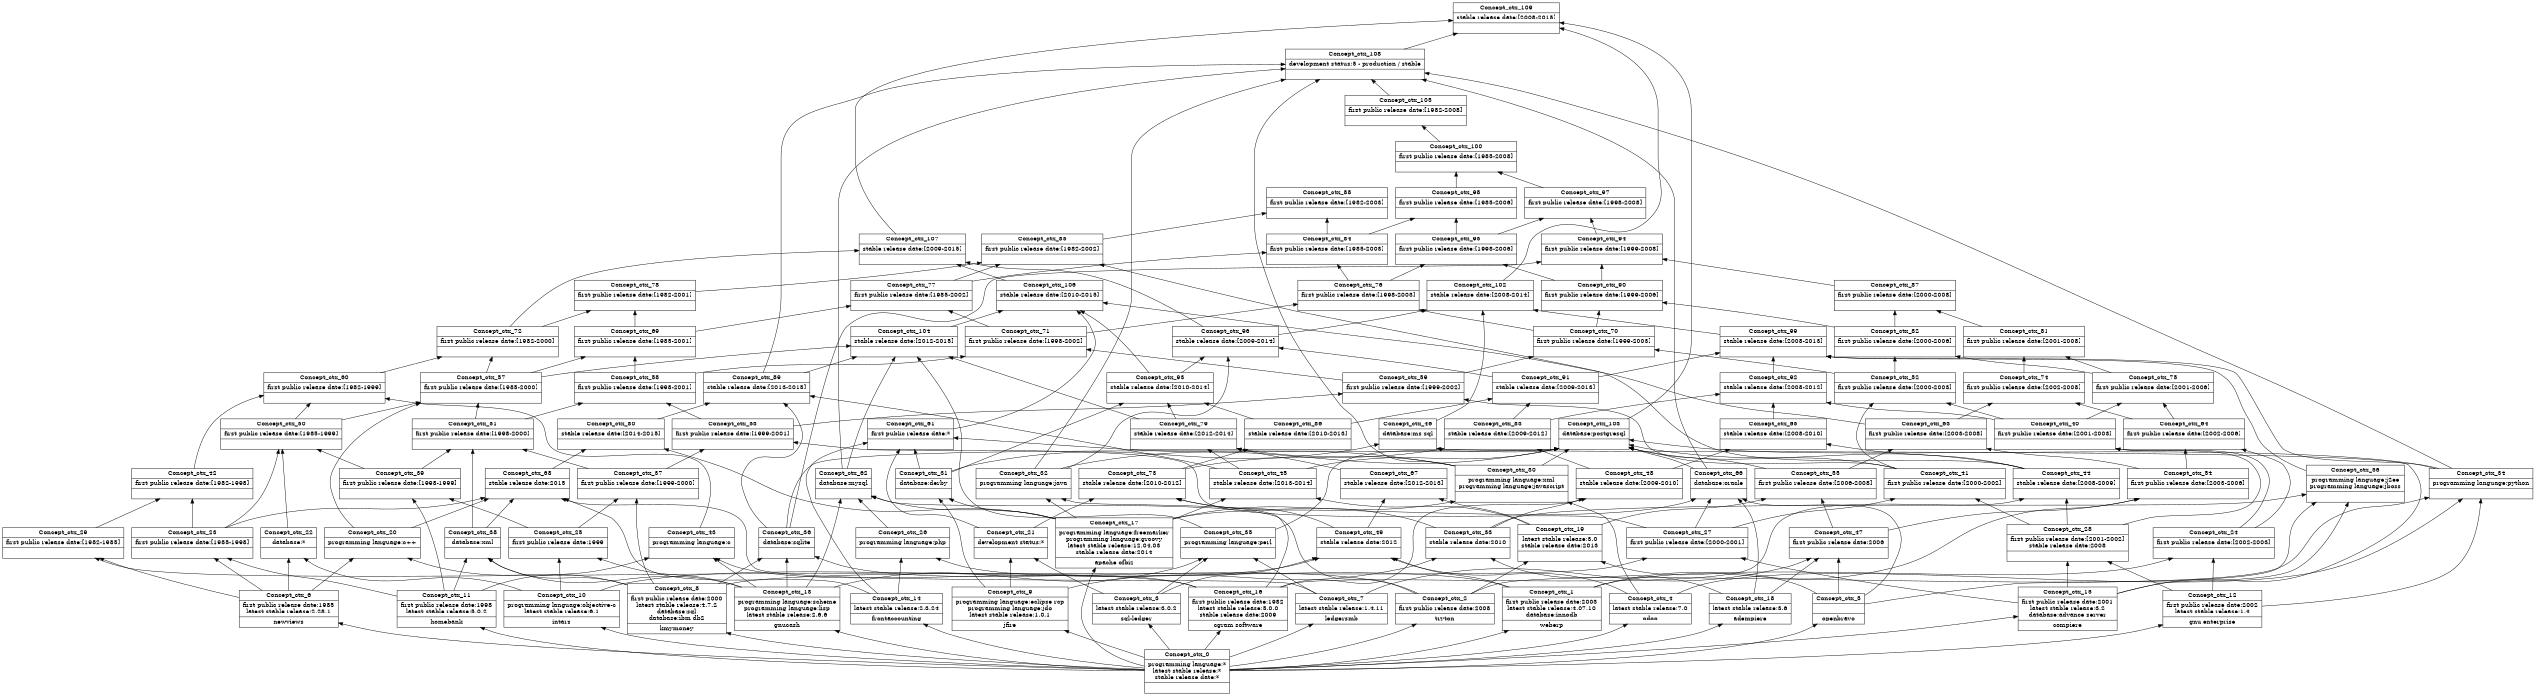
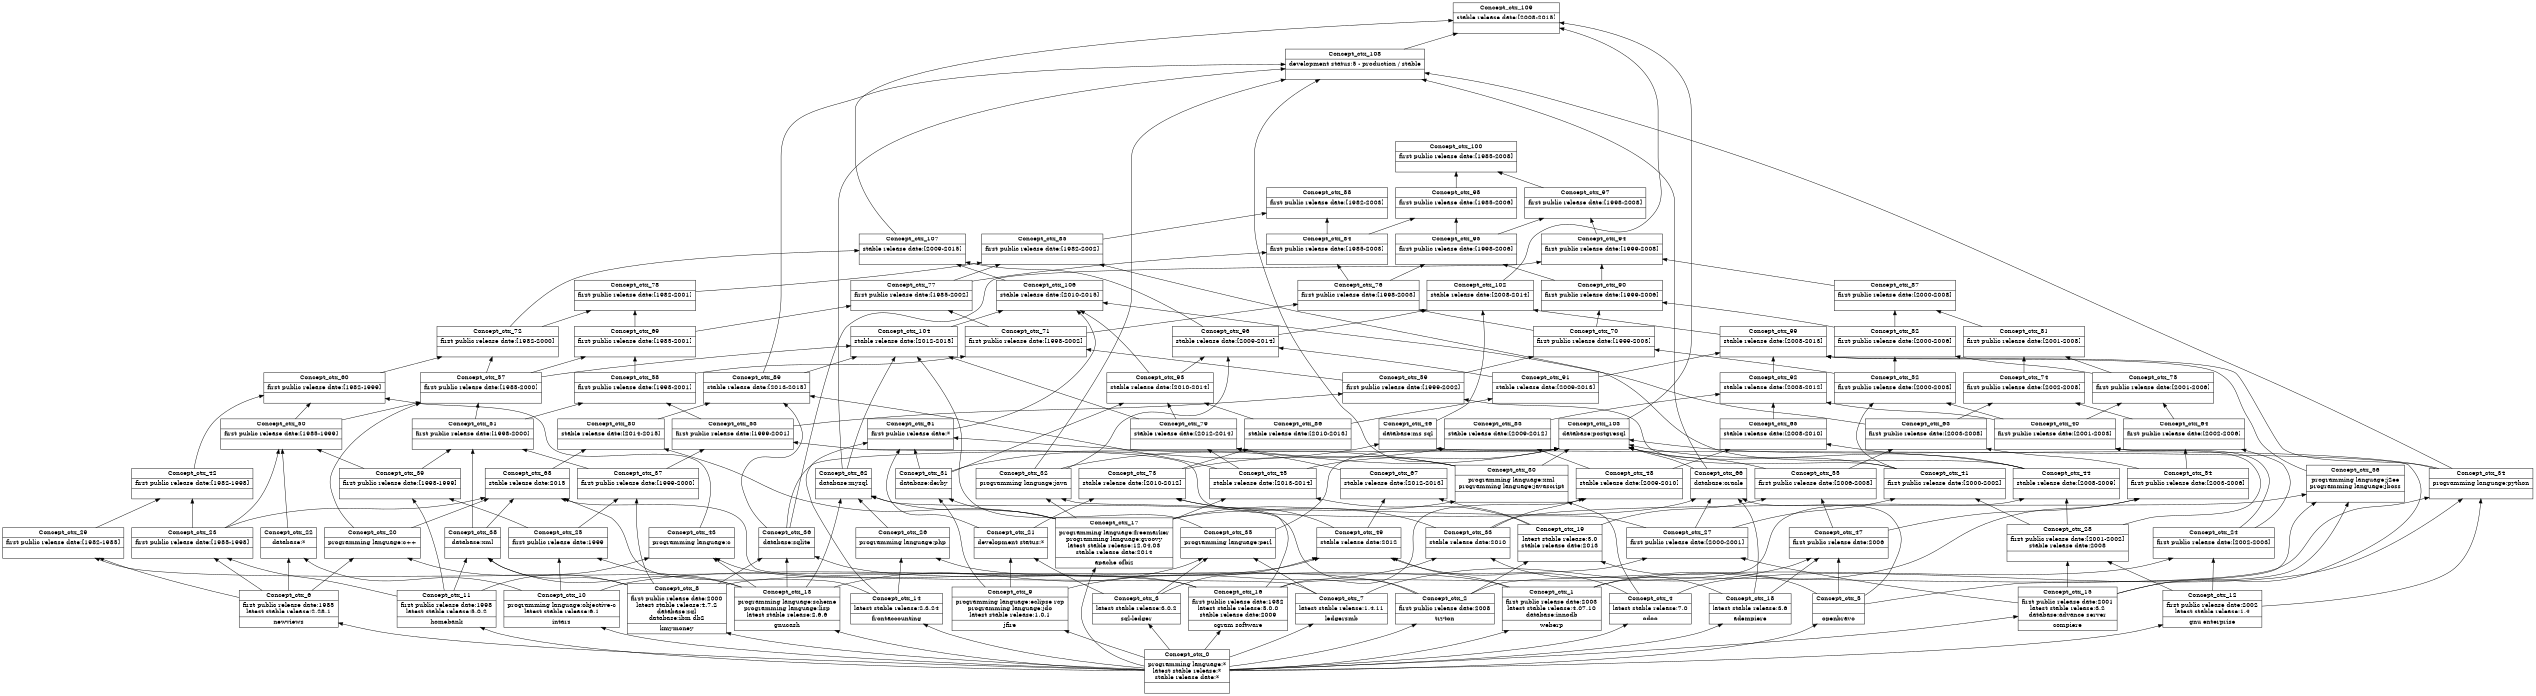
(1406, 111) -> none
(1520, 413) -> none
